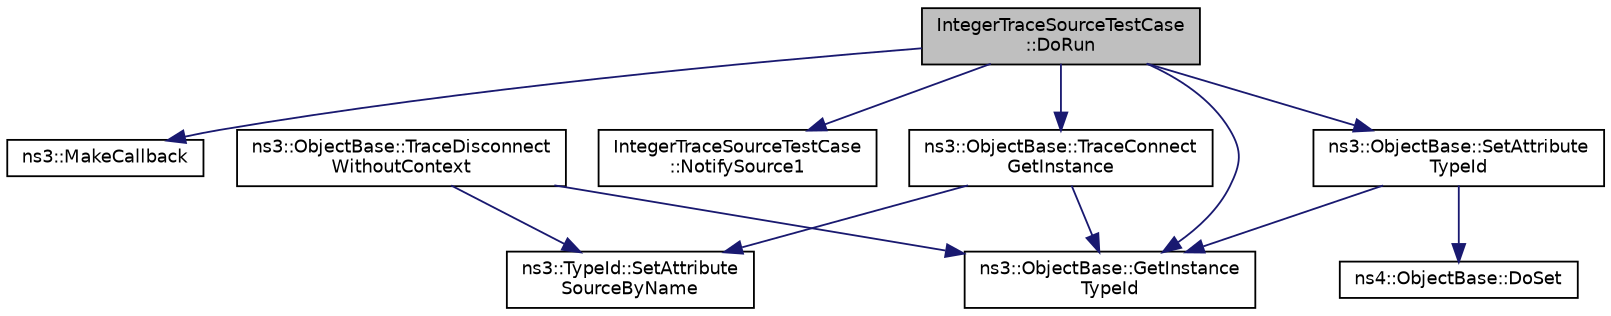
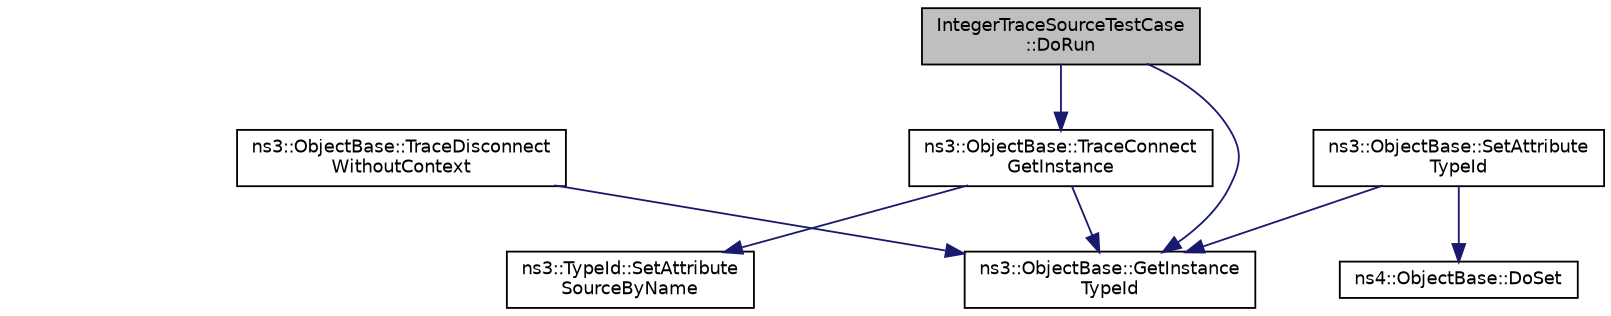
(1251, 94) -> none
(105, 158) -> none
(738, 158) -> none
(508, 215) -> none
